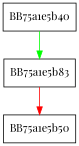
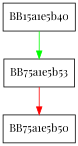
(40, 17) -> (39, 17)
(40, 73) -> (39, 73)
